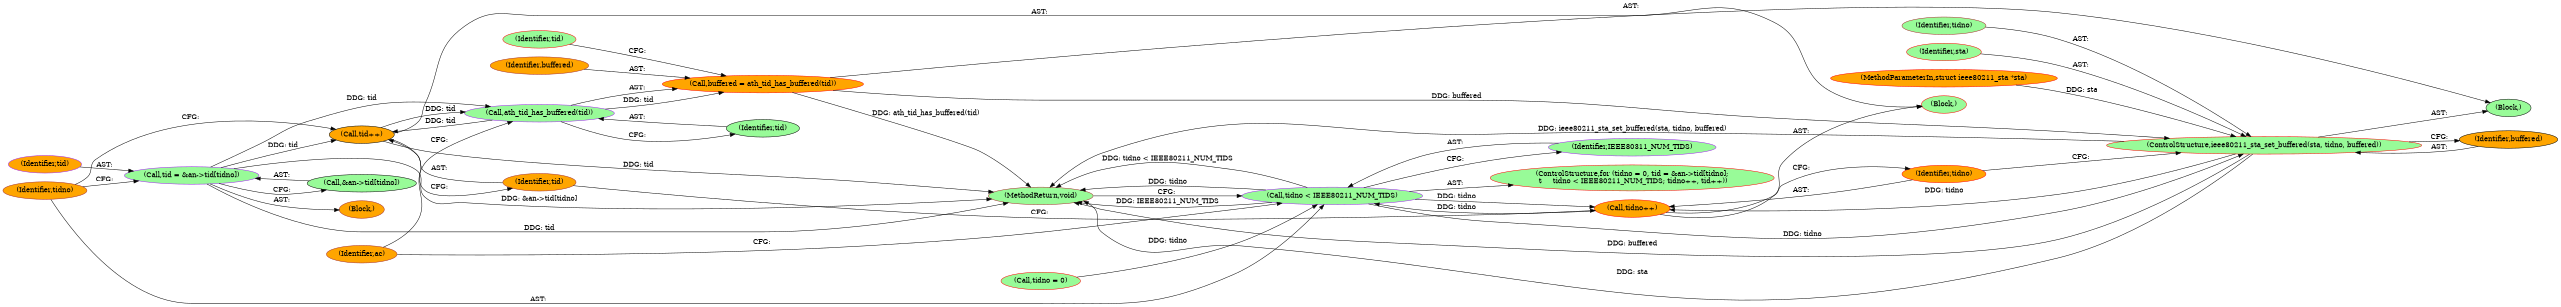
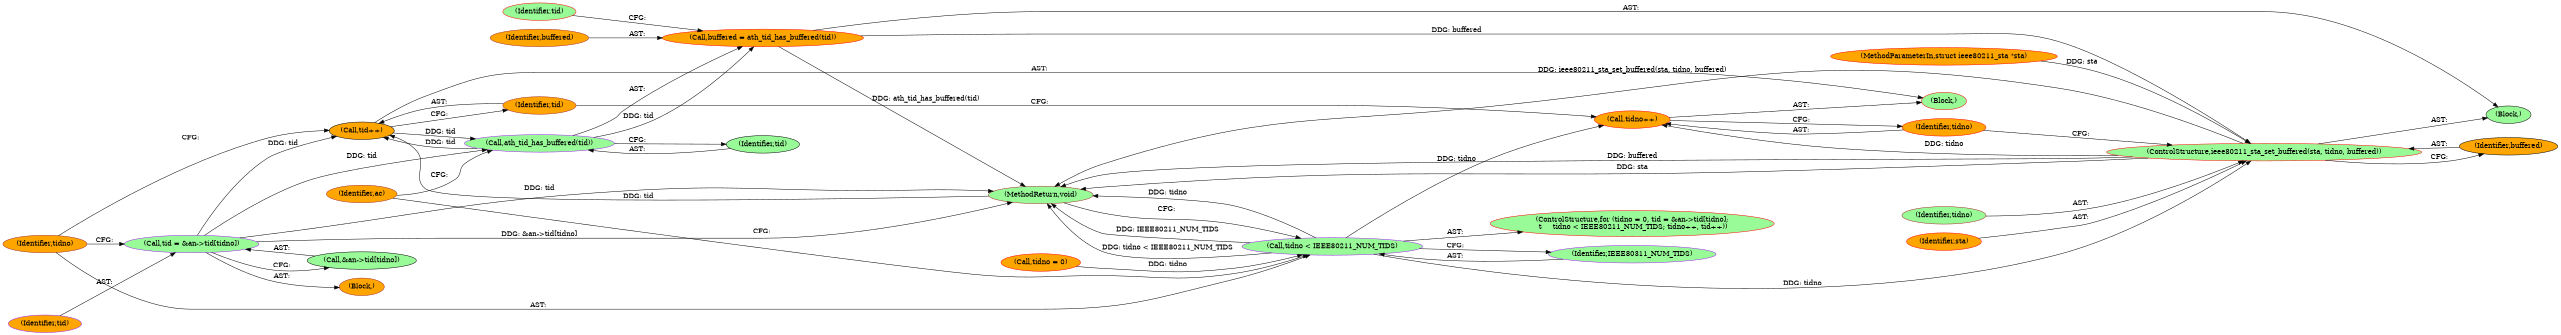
(1944, 52) -> (1944, 242)
(685, 172) -> (673, 200)
(1455, 212) -> none
(1041, 281) -> (1041, 262)
